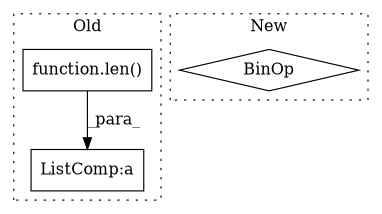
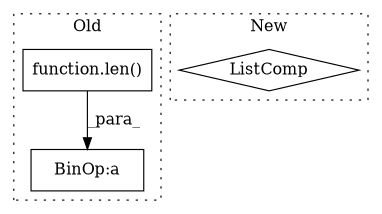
(269, 70) -> (269, 70)
(87, 170) -> (87, 170)
